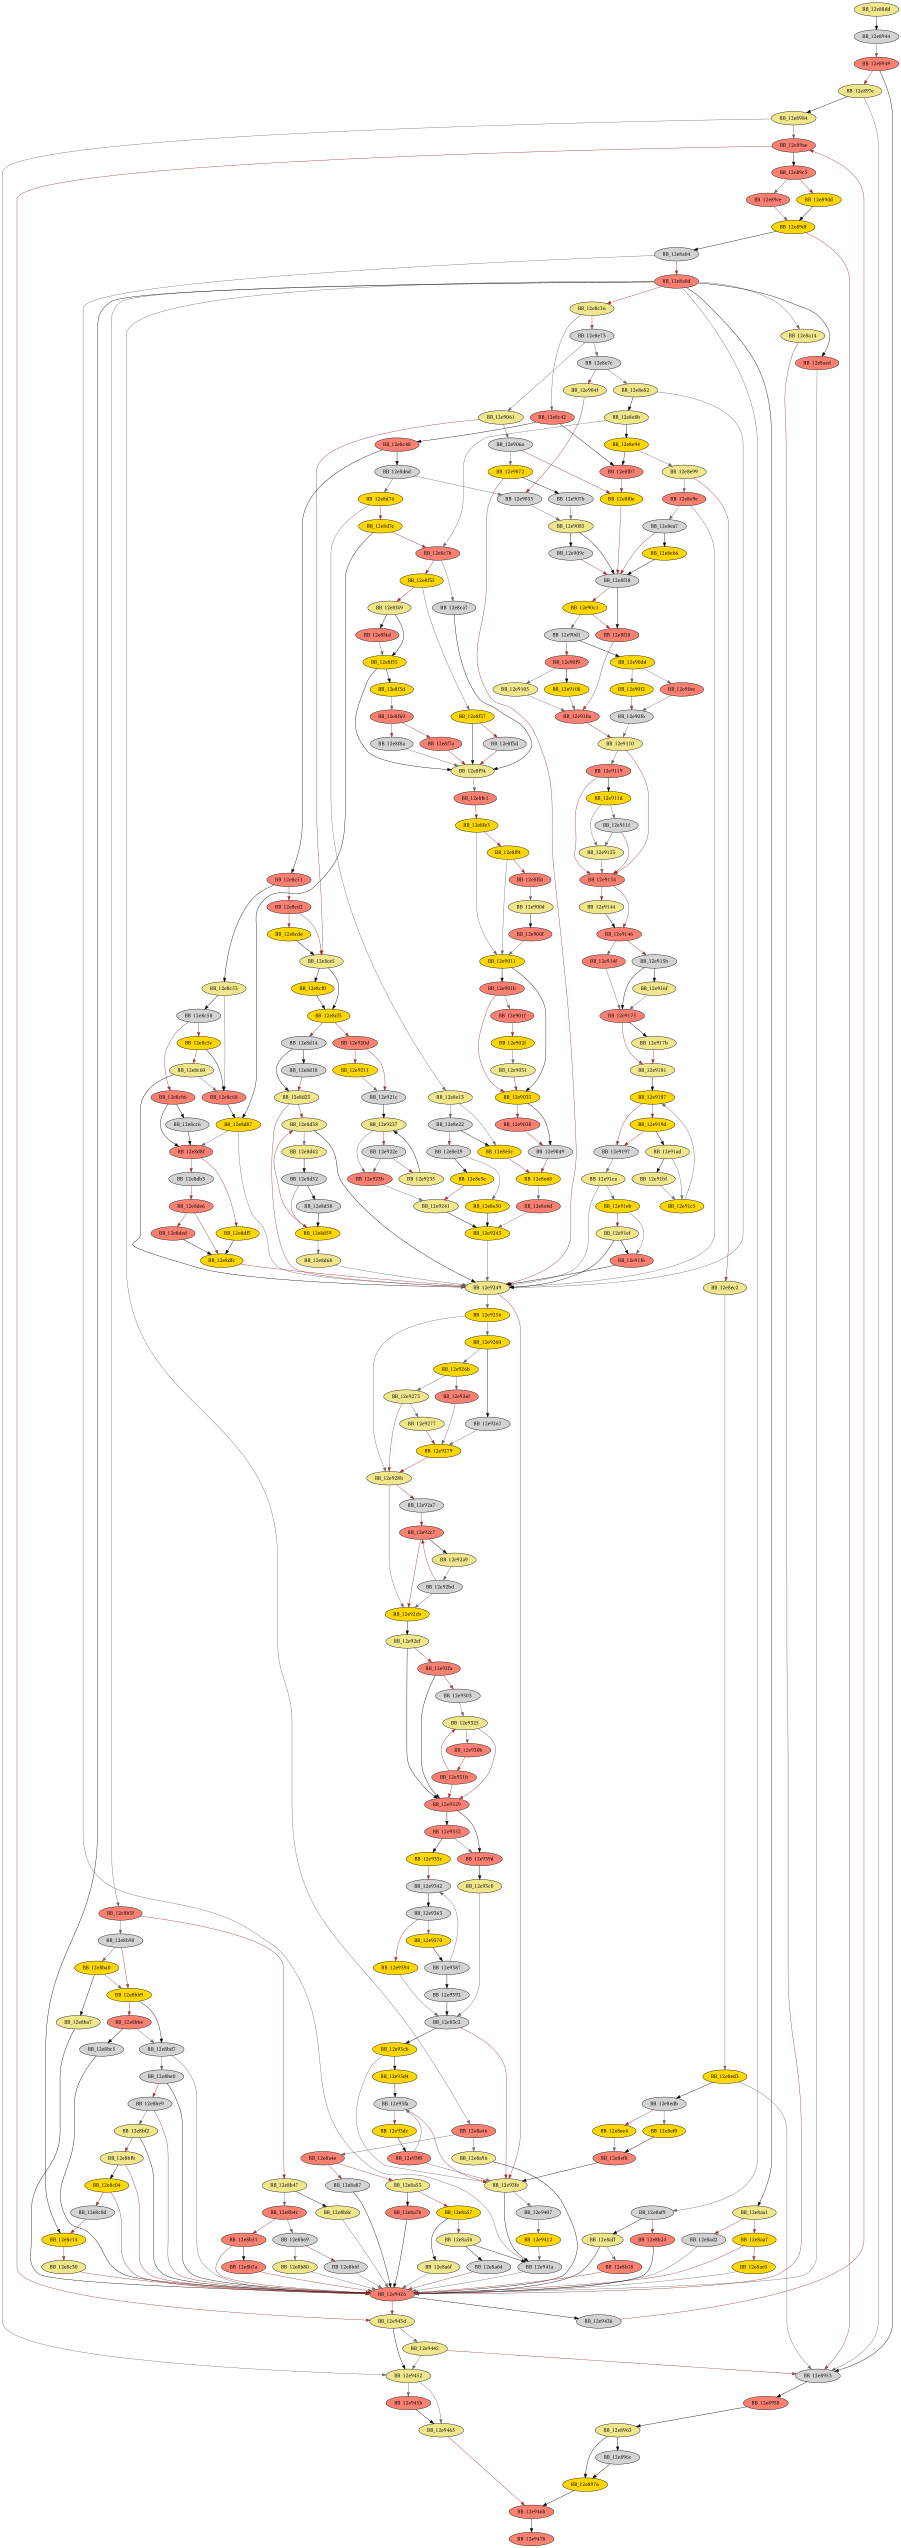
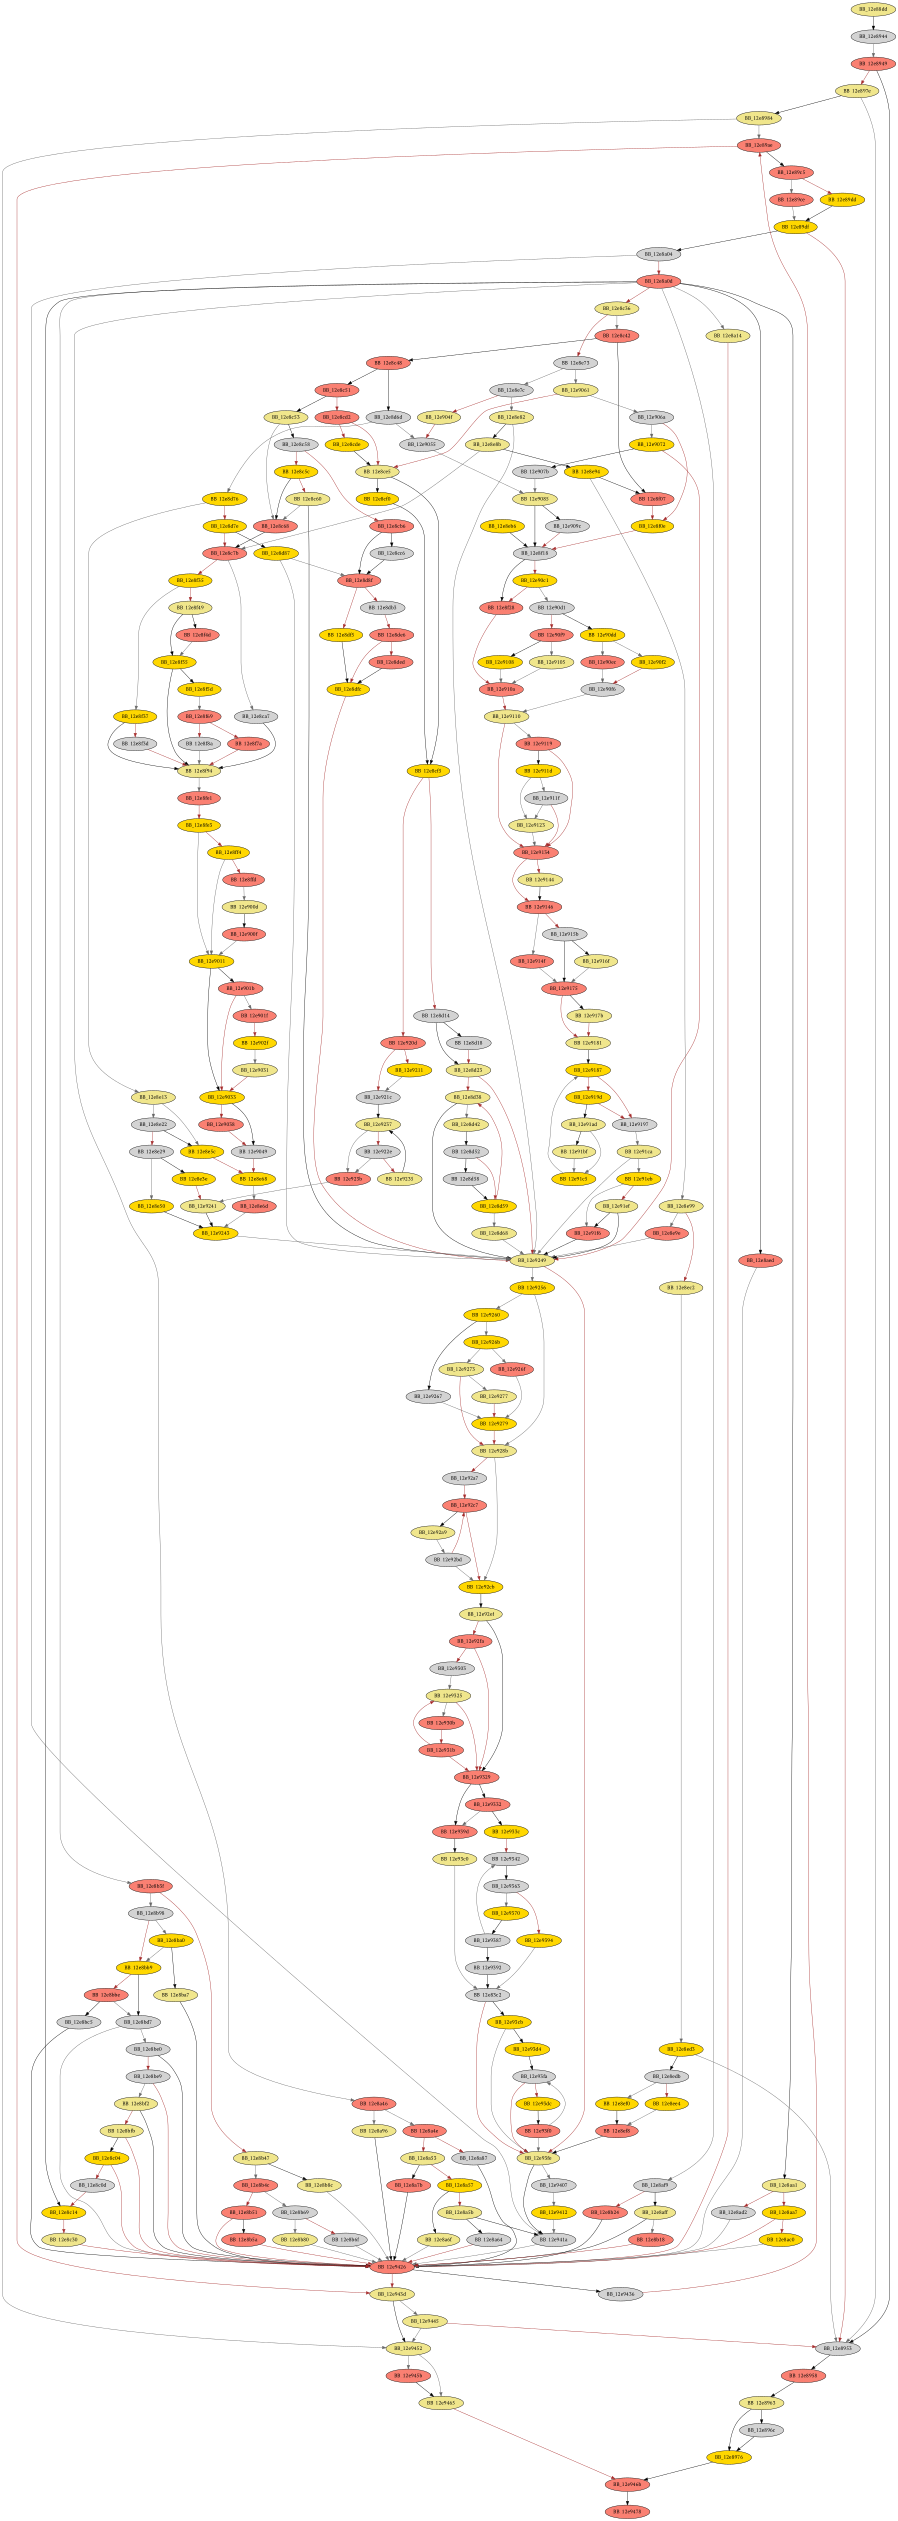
(665, 526) -> none
(230, 1109) -> (253, 538)
(421, 1736) -> (488, 1707)
